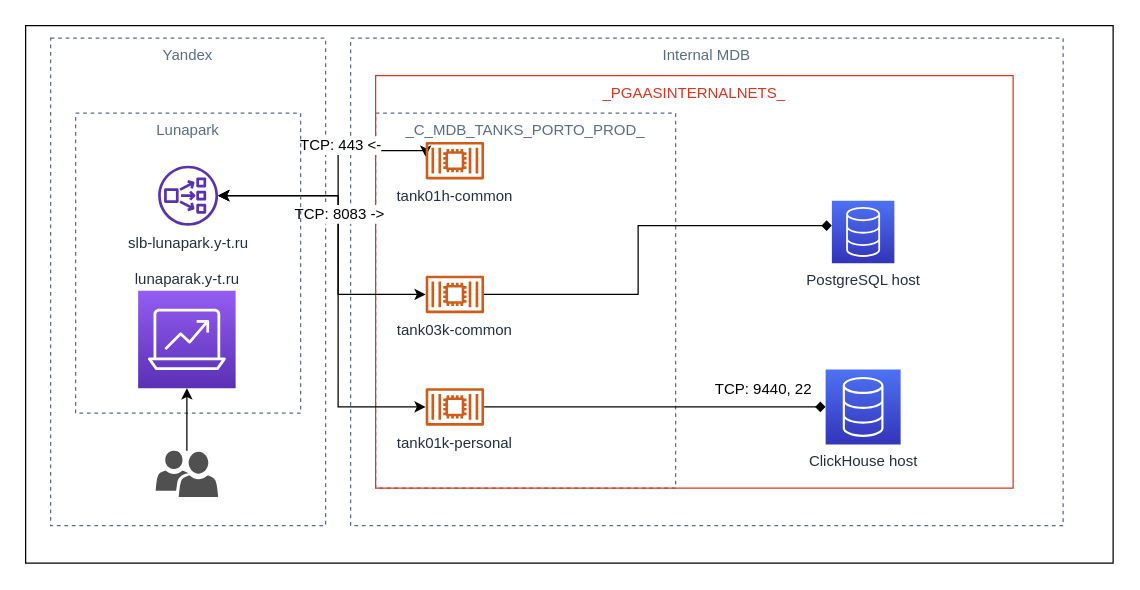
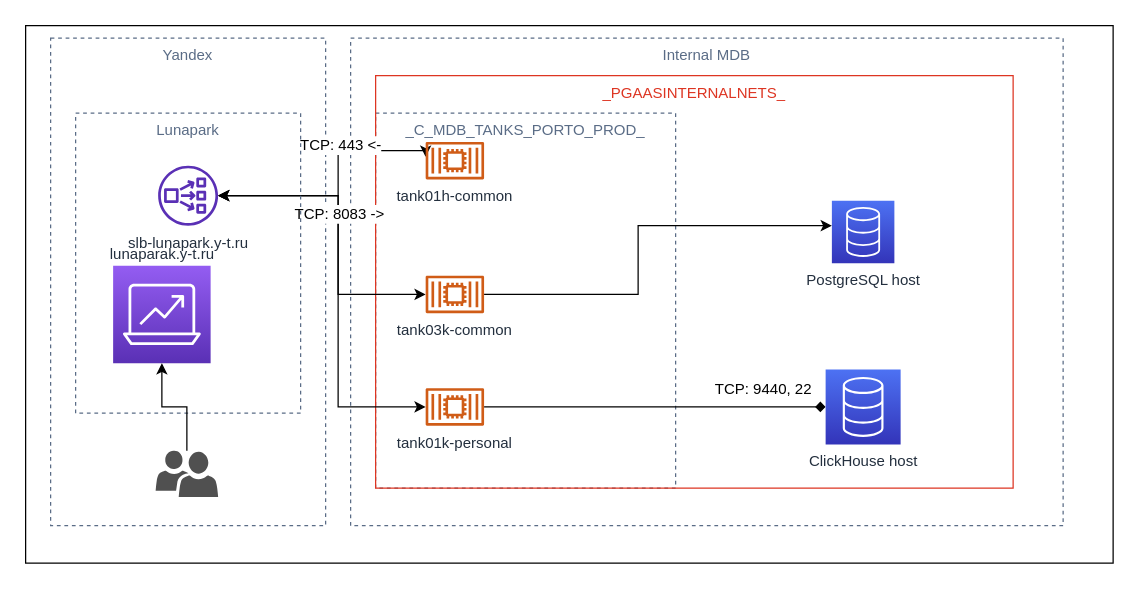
(821, 226) -> (822, 226)
(187, 339) -> (162, 314)
